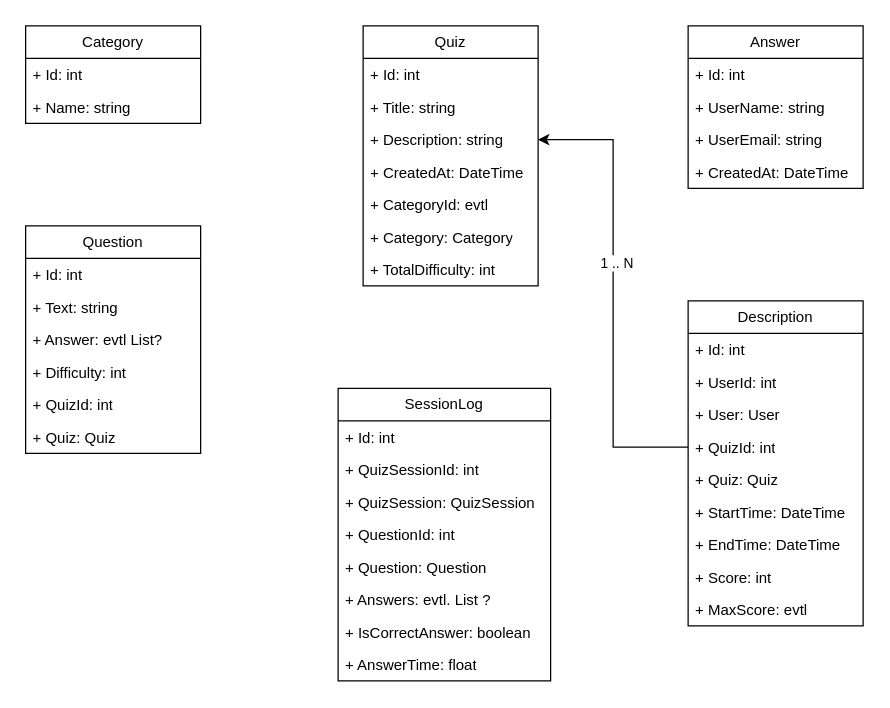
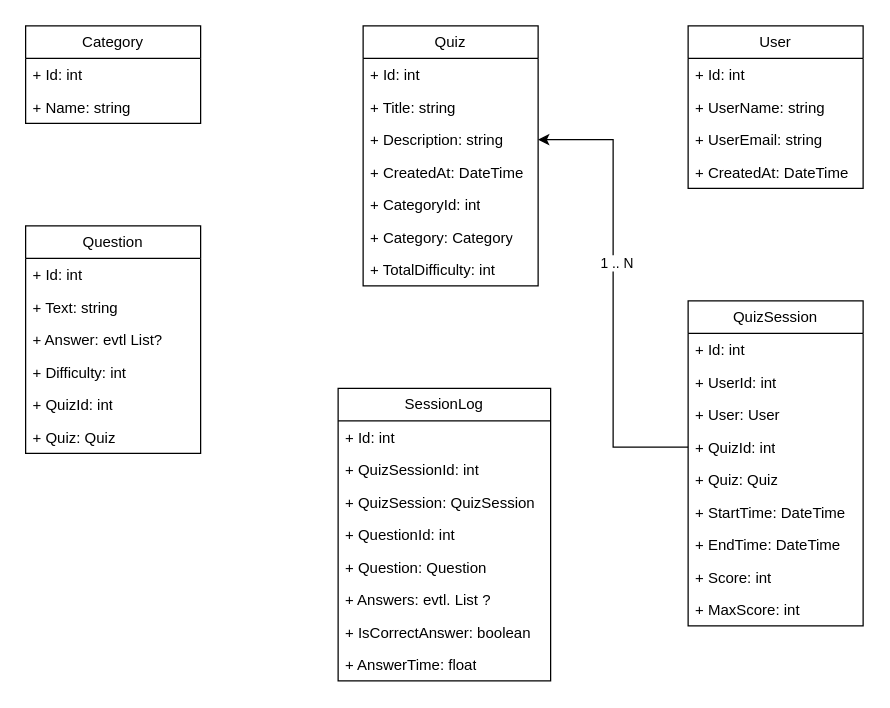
(776, 42) -> (776, 42)
(438, 206) -> (434, 206)
(776, 317) -> (776, 317)
(755, 611) -> (751, 611)
